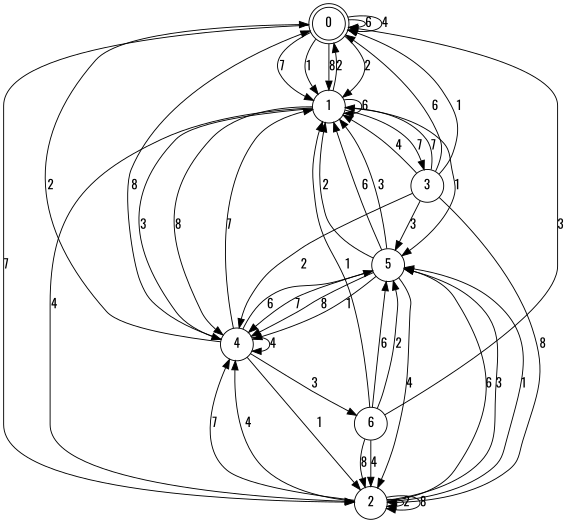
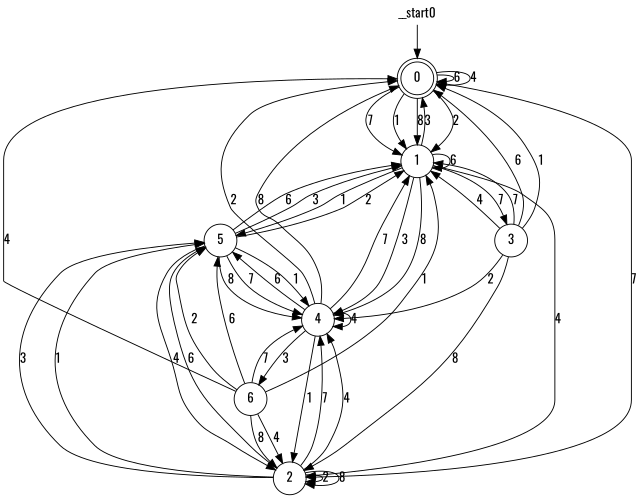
none -> (417, 14)
(339, 67) -> (428, 122)
(410, 221) -> none
(561, 225) -> (7, 241)
none -> (265, 350)
